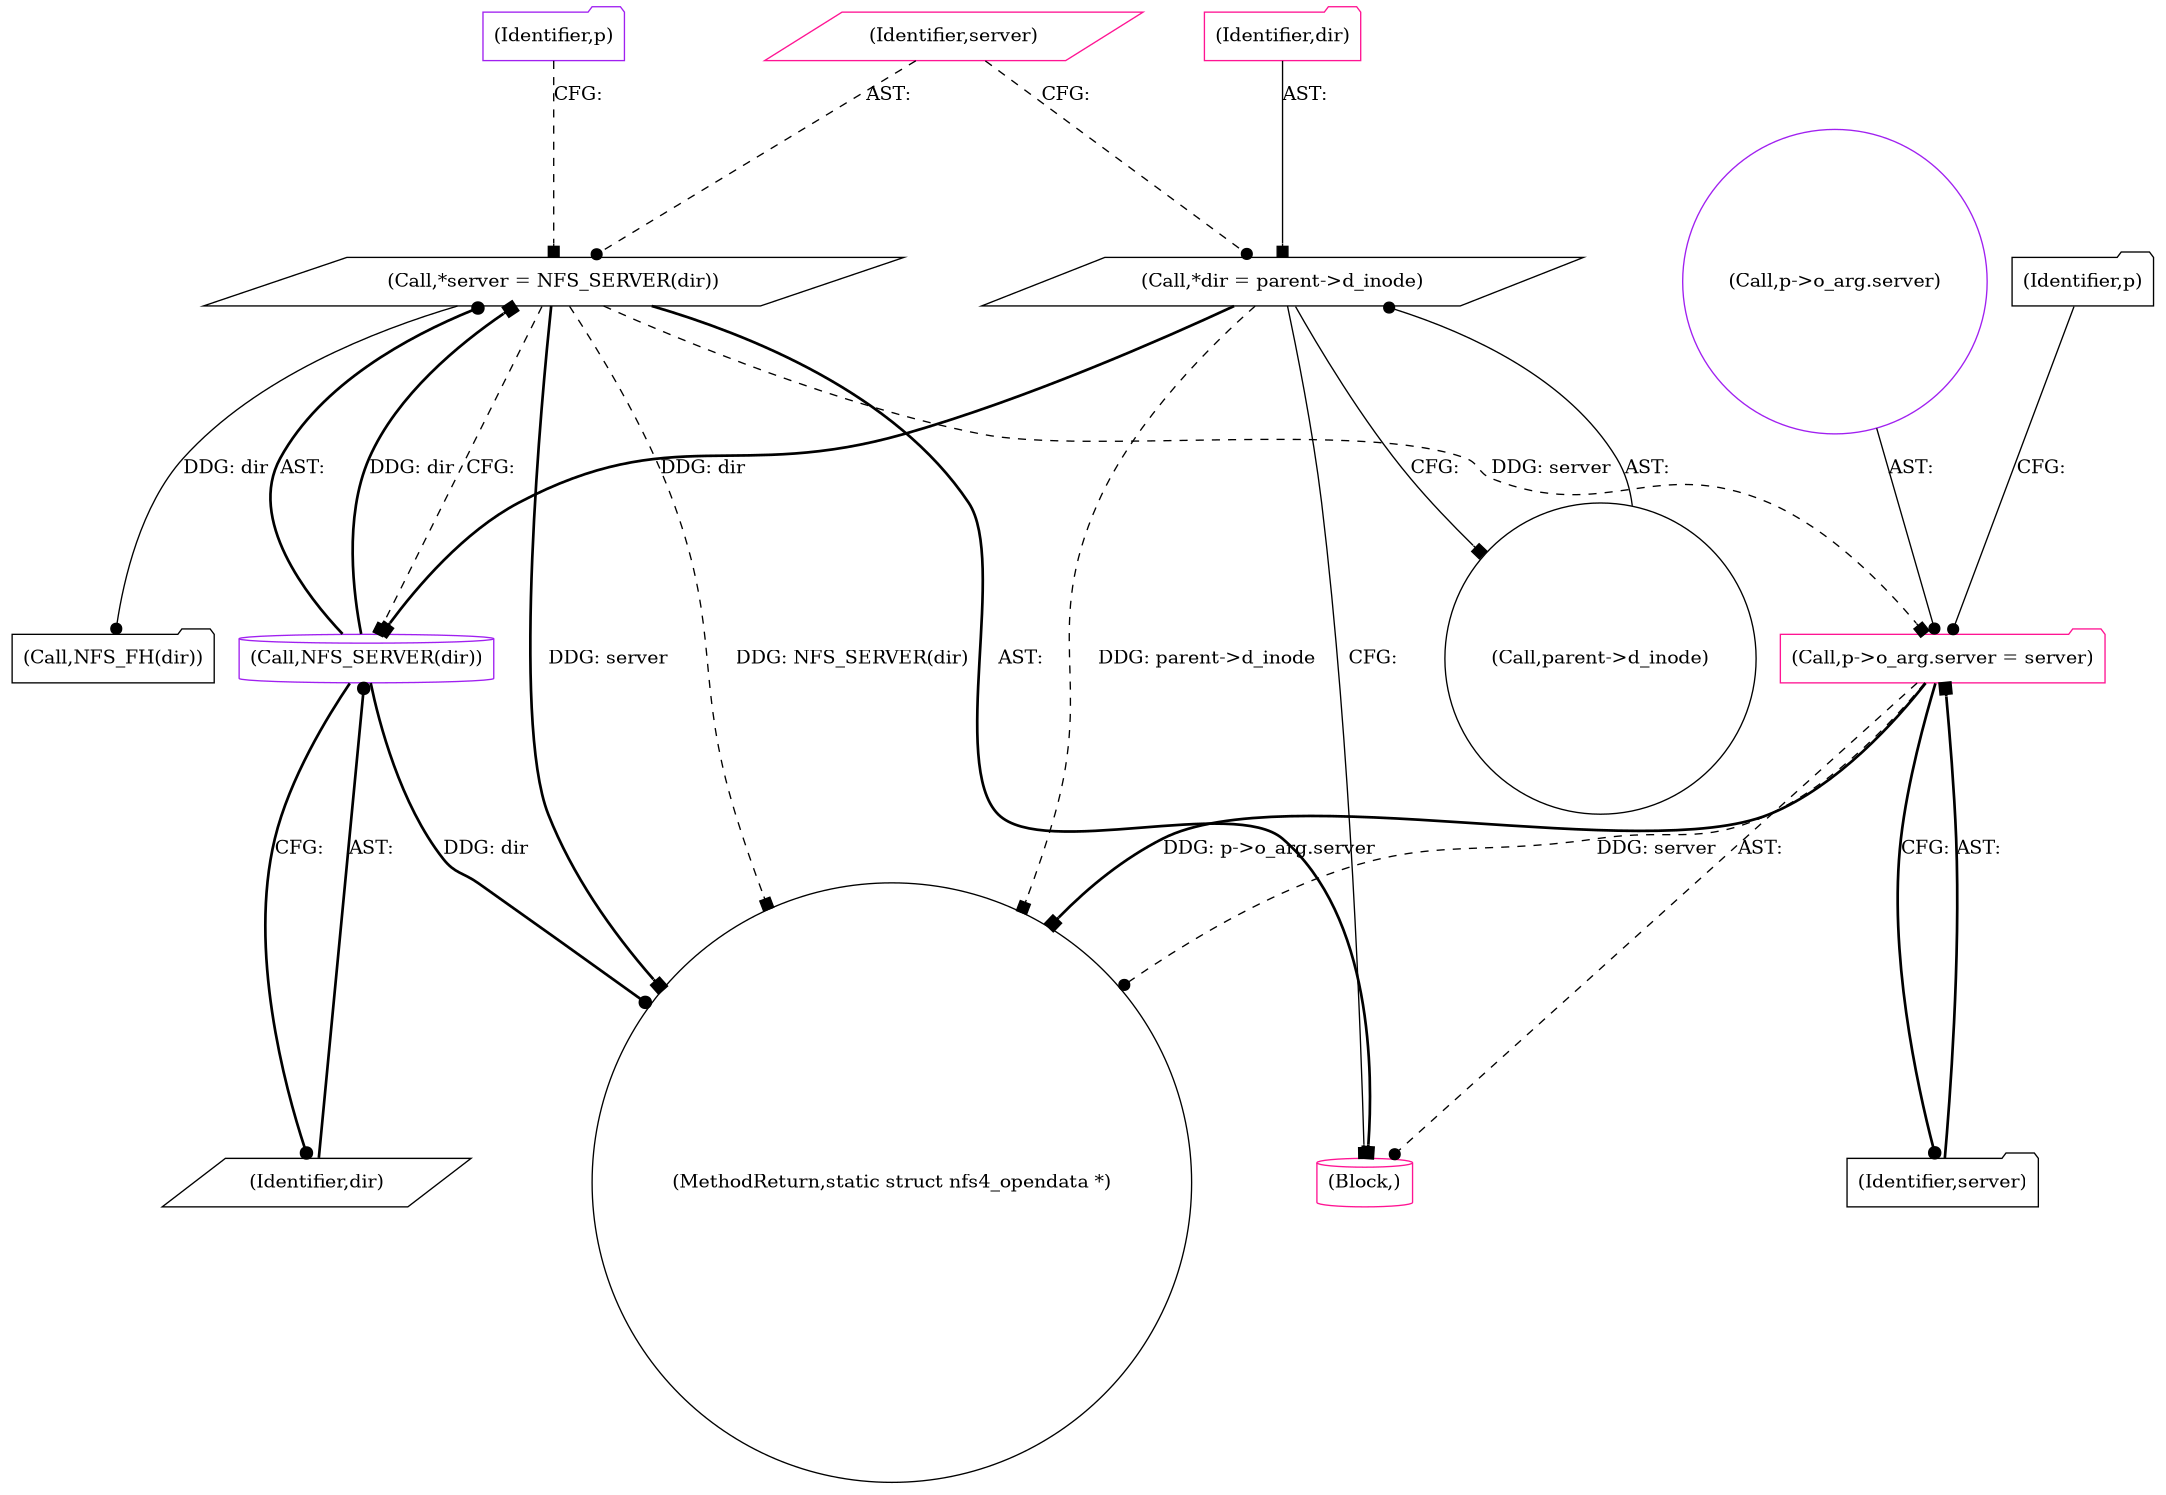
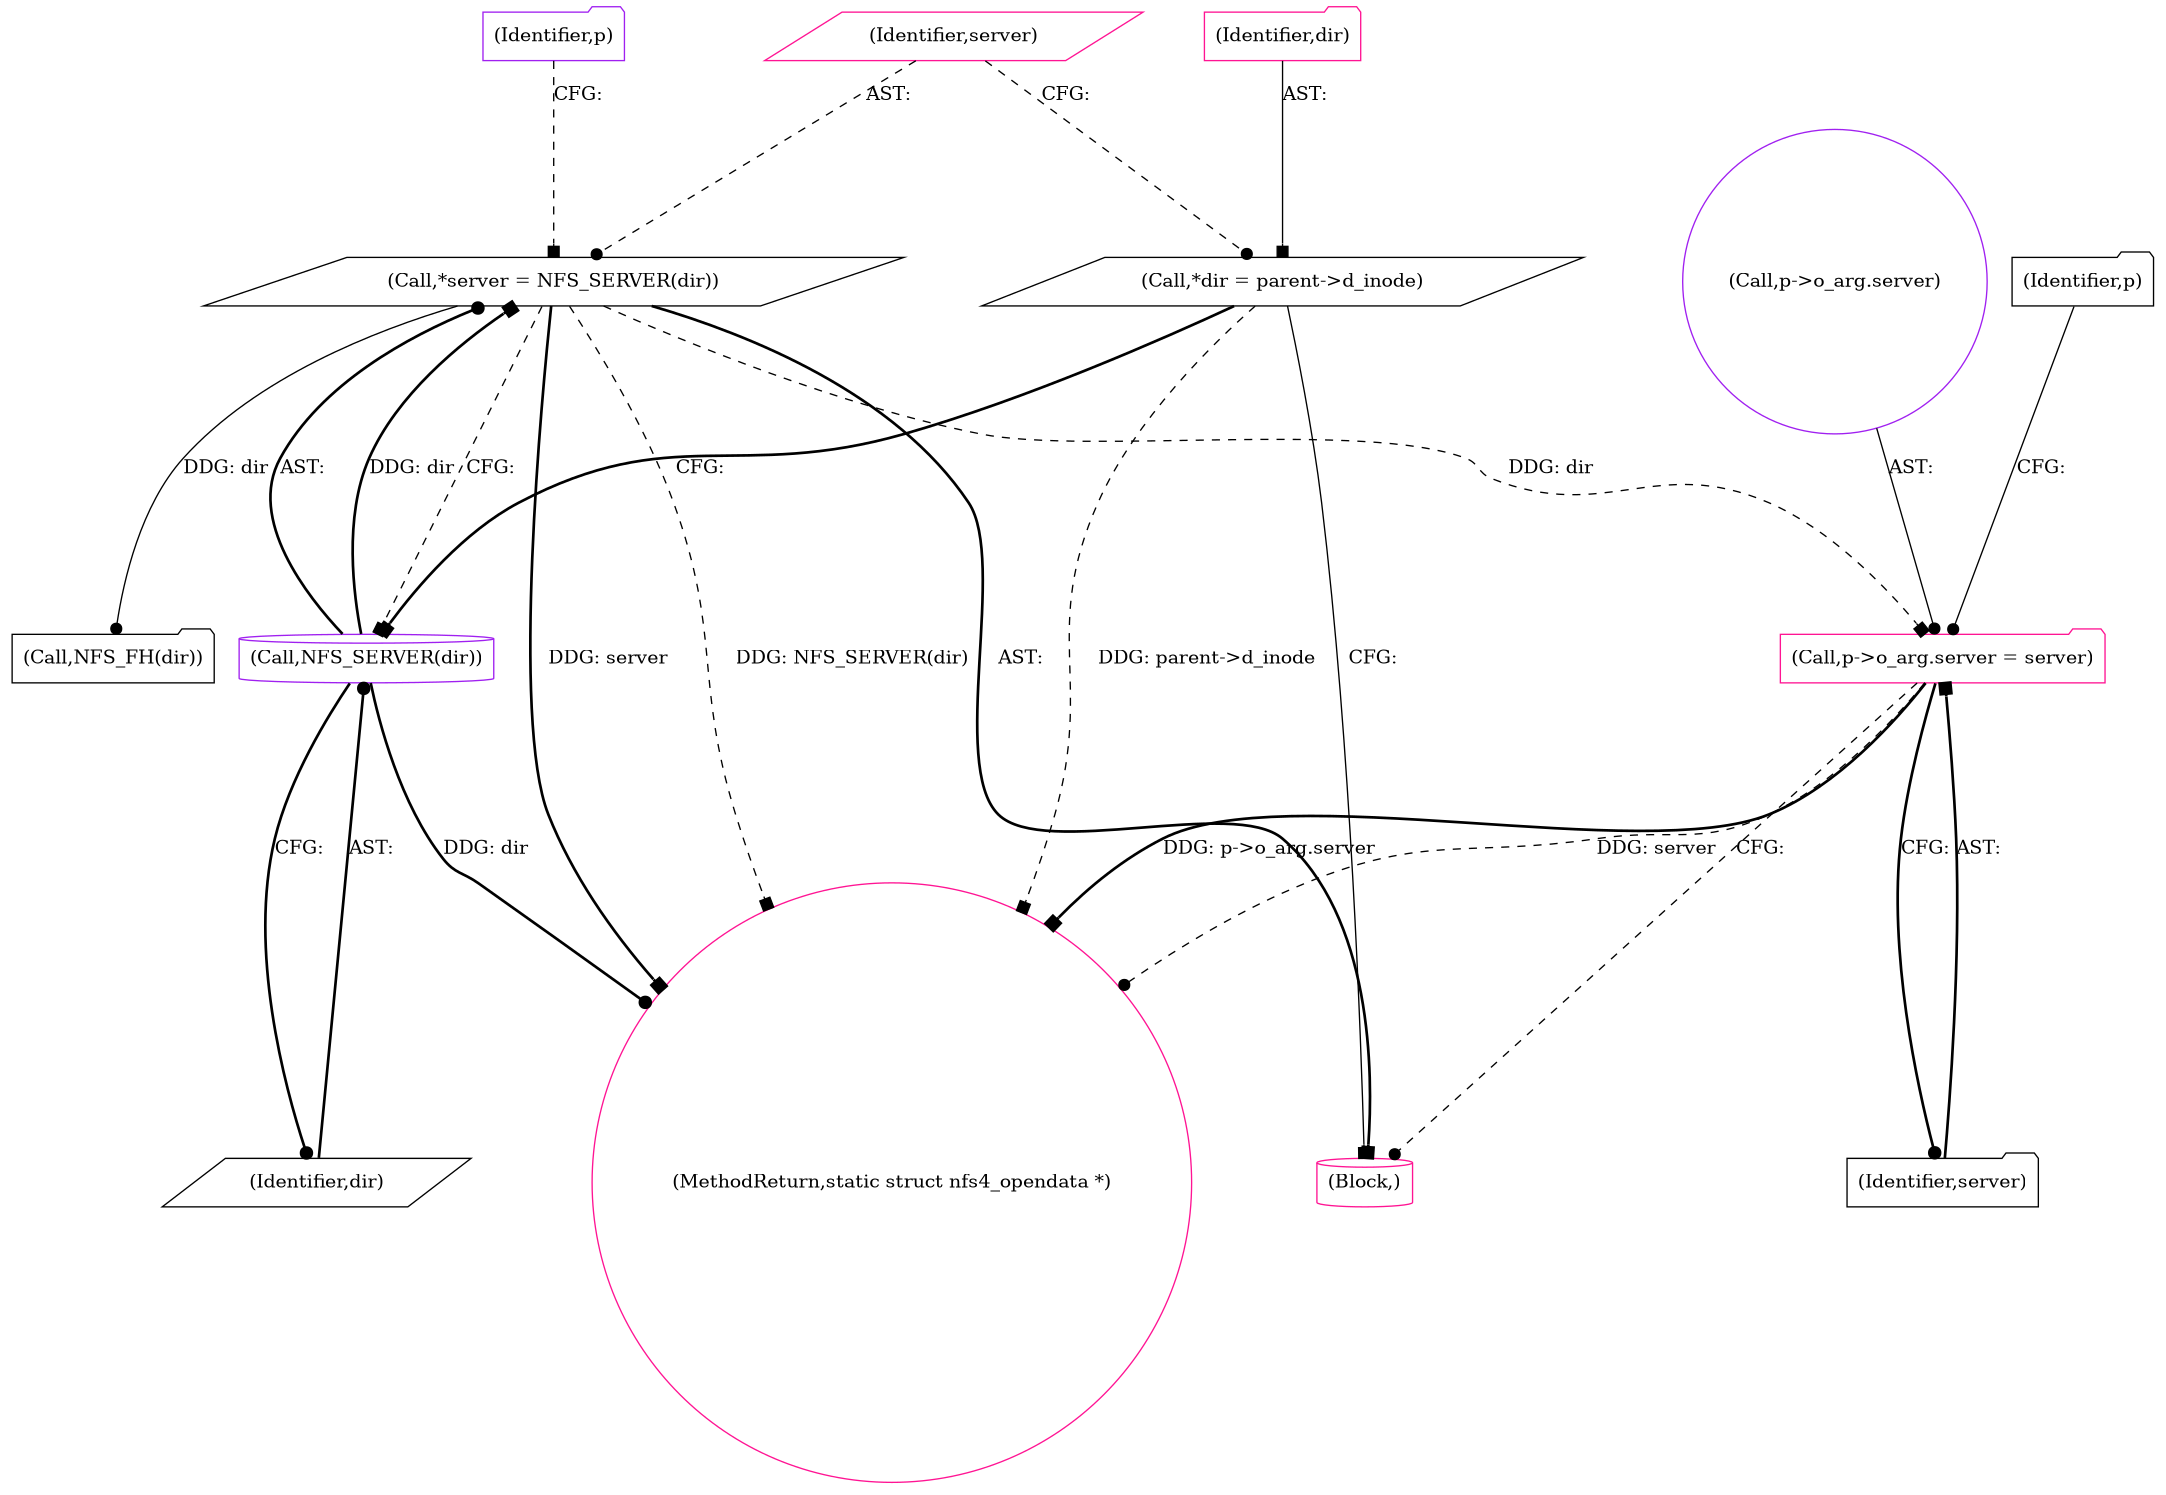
(703, 468) -> (703, 468)
(1551, 468) -> (1551, 468)
(1601, 659) -> none
(1764, 849) -> (1764, 849)
(892, 1183) -> (892, 1183)
